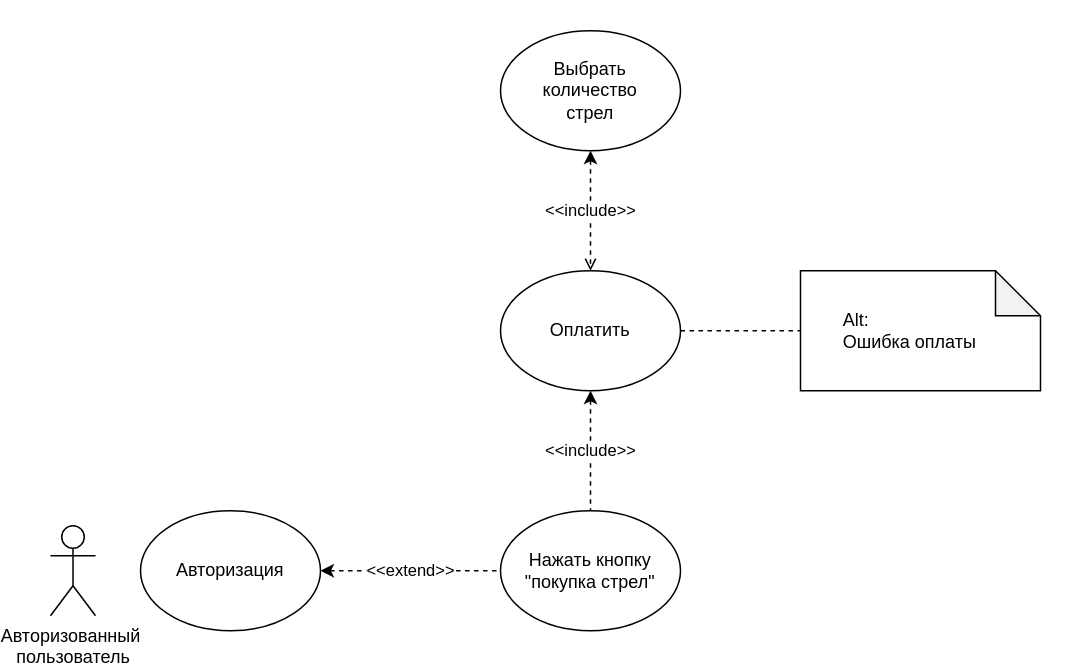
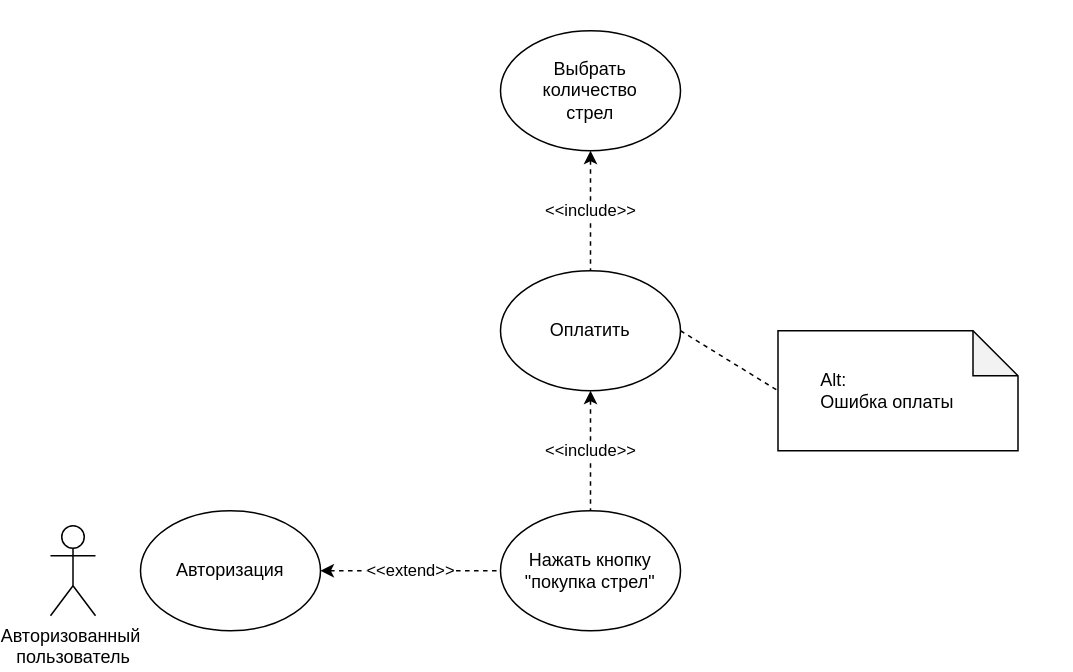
(590, 264) -> (590, 265)
(920, 331) -> (898, 391)
